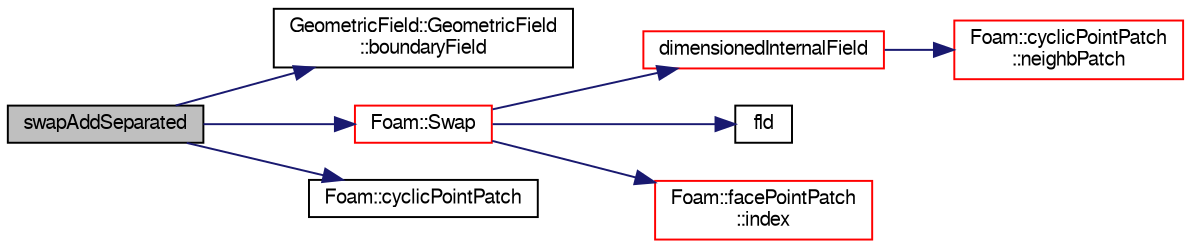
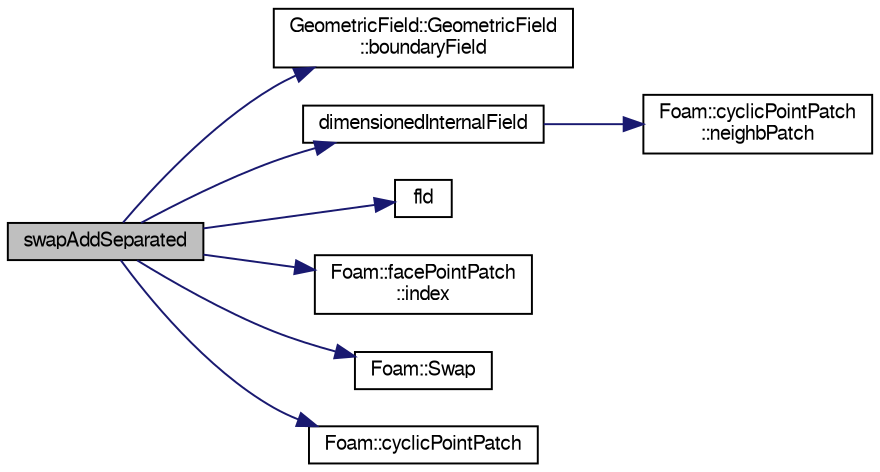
(764, 50) -> (423, 124)
(1069, 50) -> (758, 124)
(575, 91) -> (226, 181)
(423, 124) -> (423, 371)
(604, 124) -> (289, 217)
(564, 159) -> (249, 261)
(764, 210) -> (423, 285)
